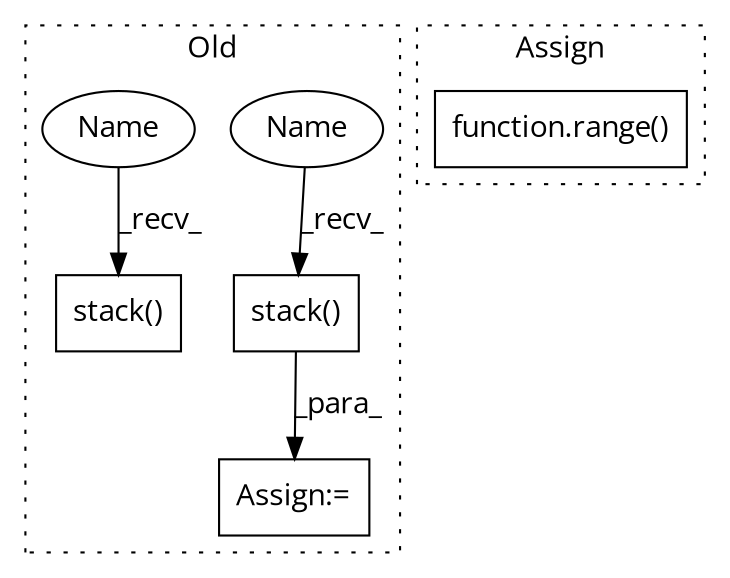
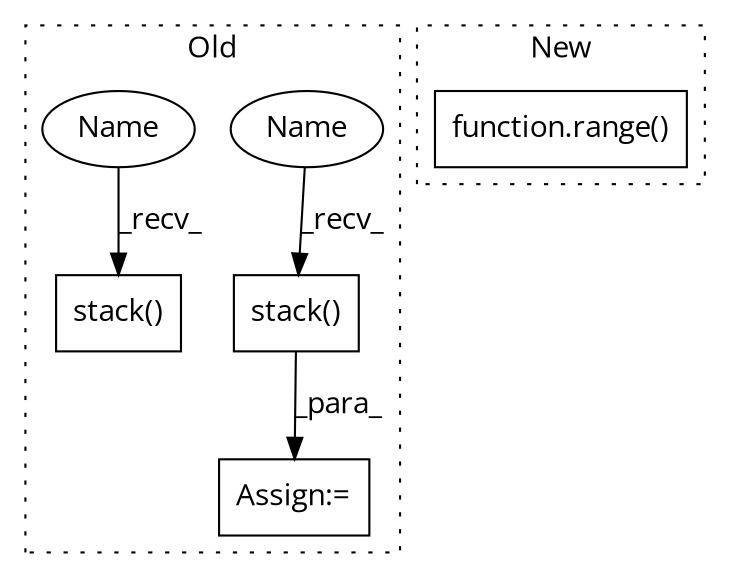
(561, 50) -> (561, 50)
